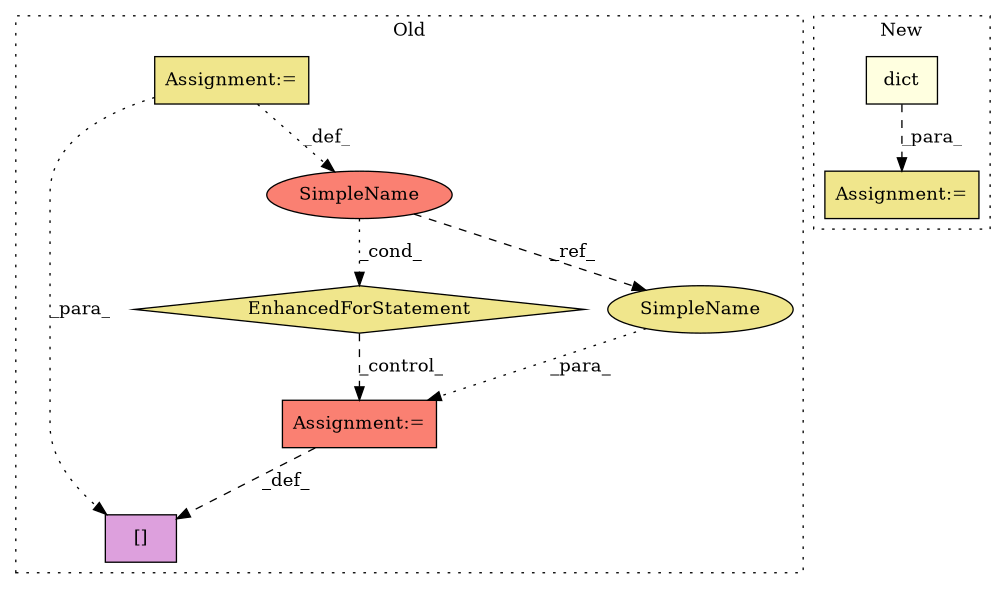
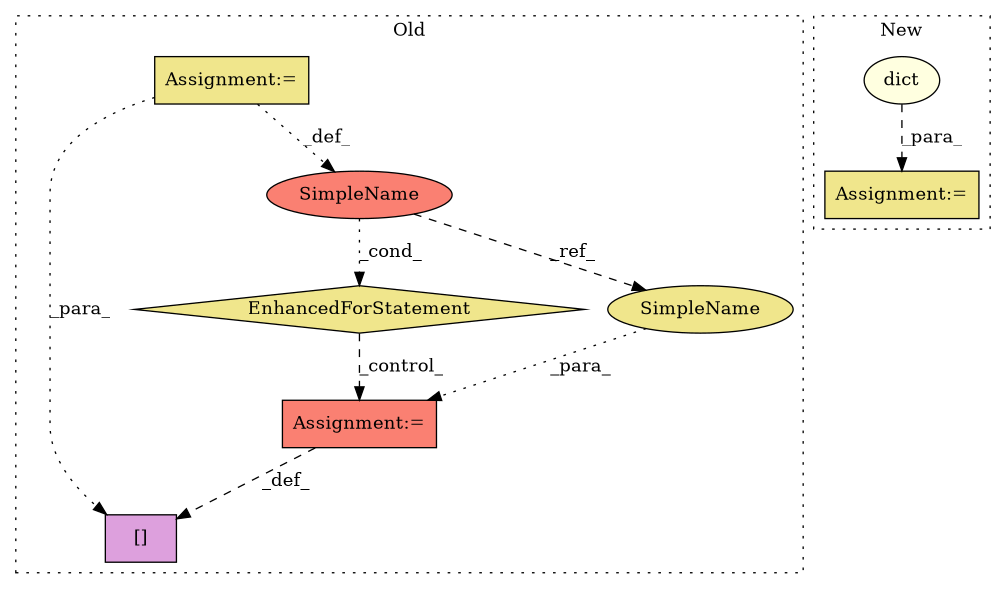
(902, 80) -> (902, 80)
